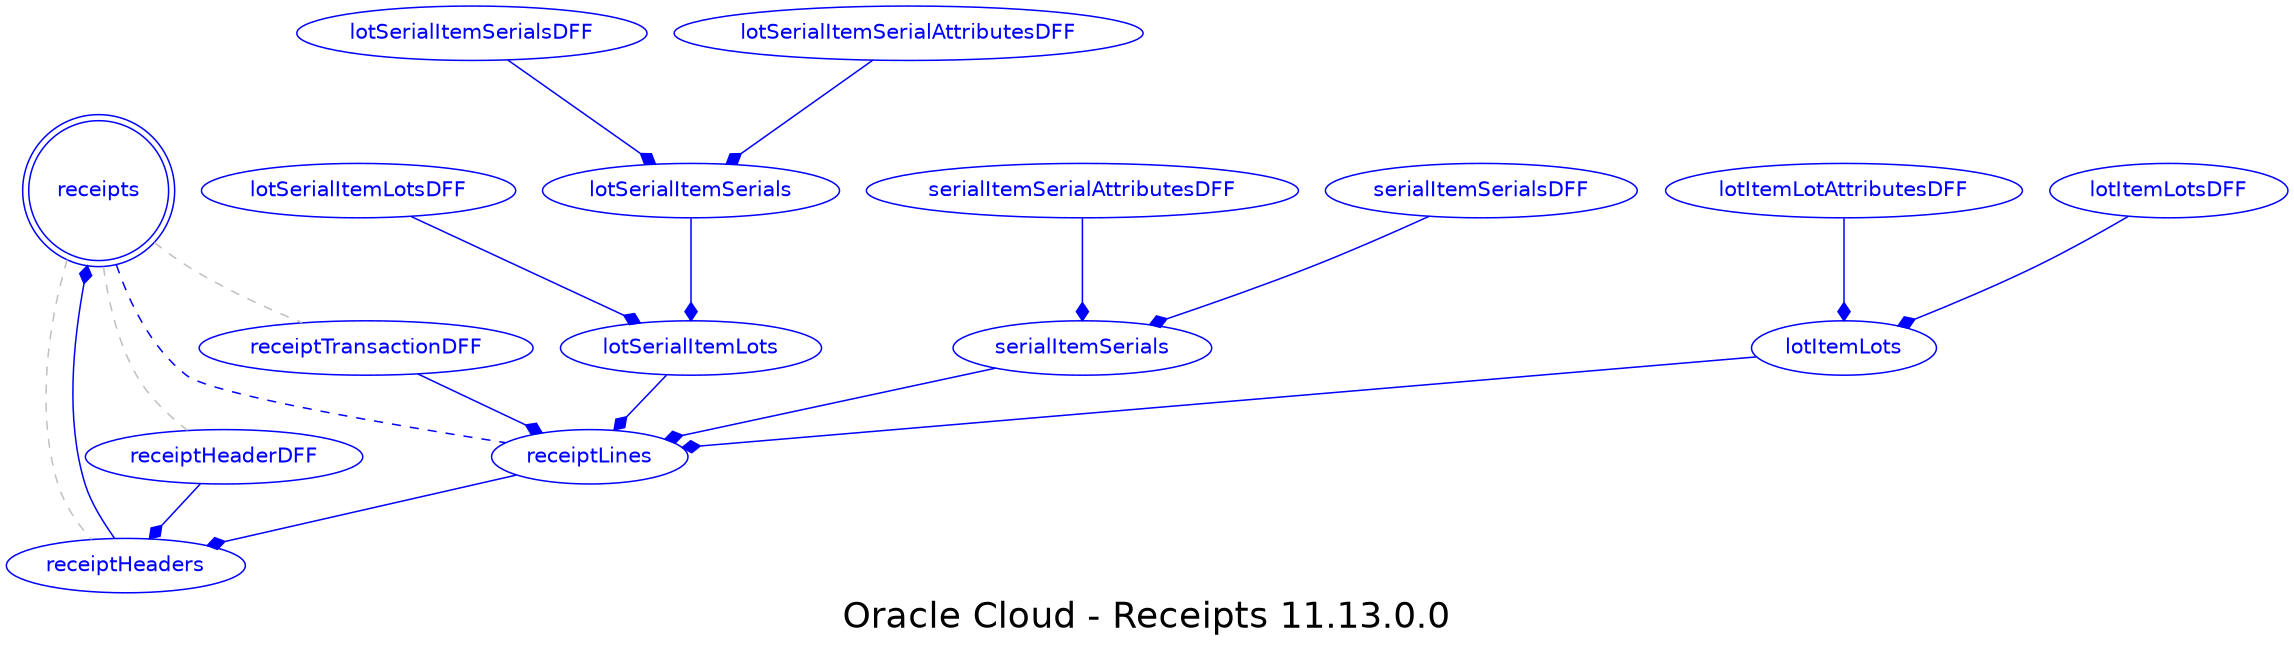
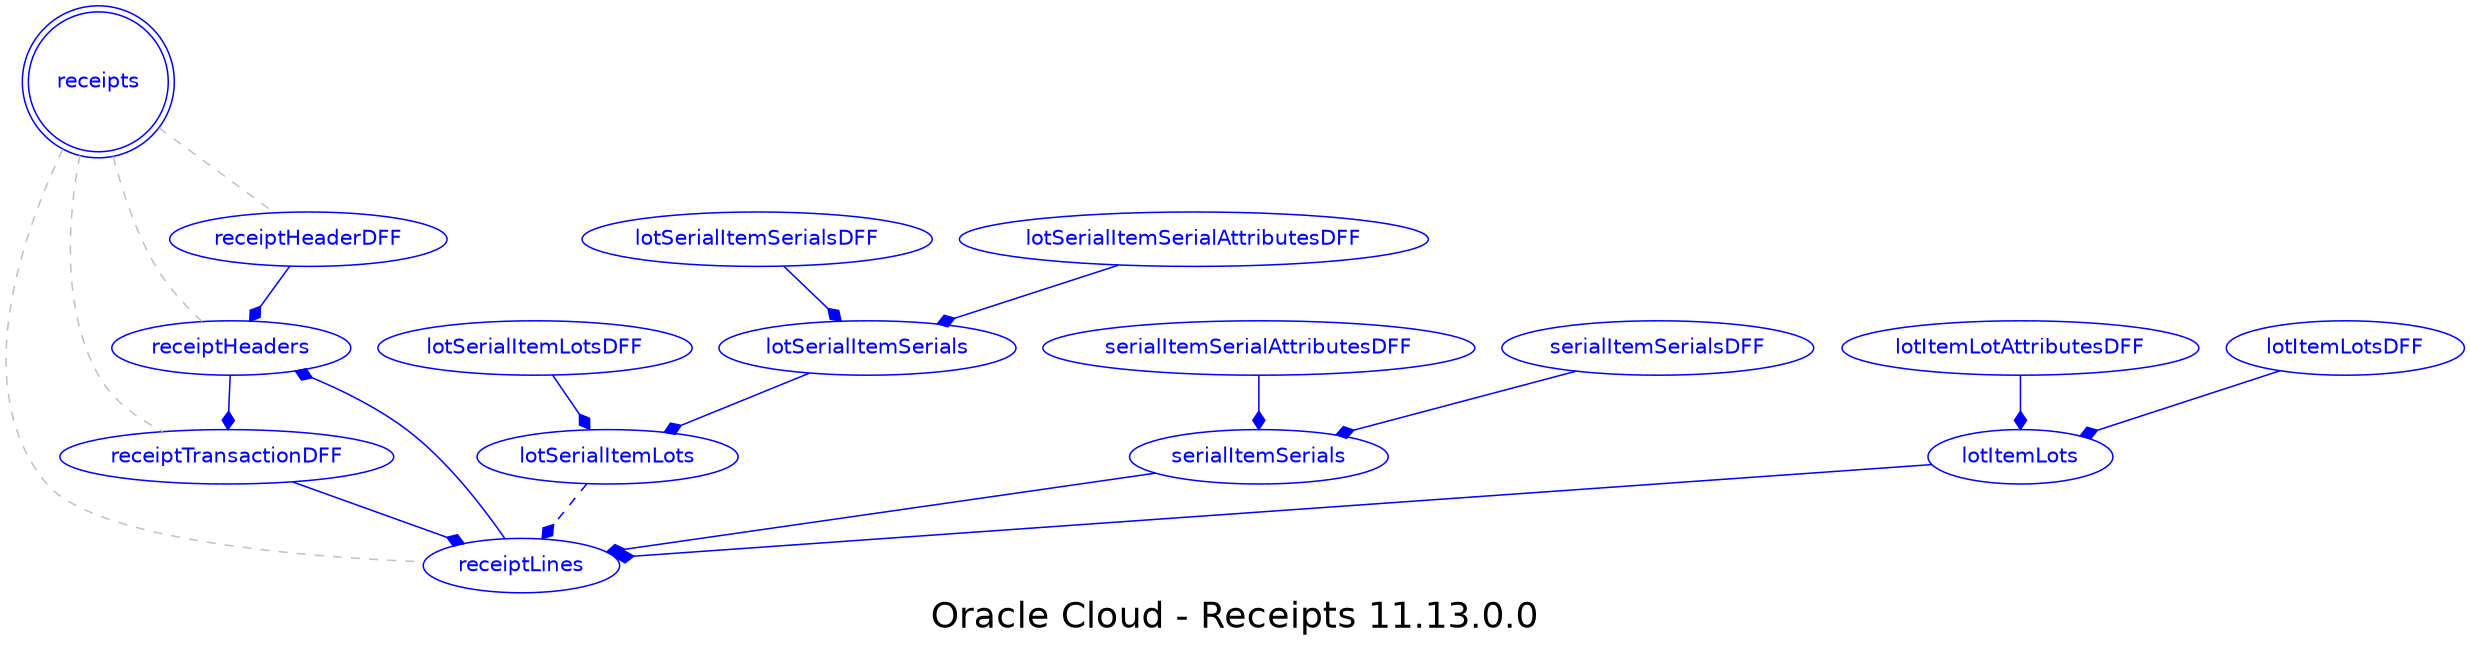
(647, 396) -> (570, 504)
(279, 403) -> (62, 496)
(74, 415) -> (229, 393)
